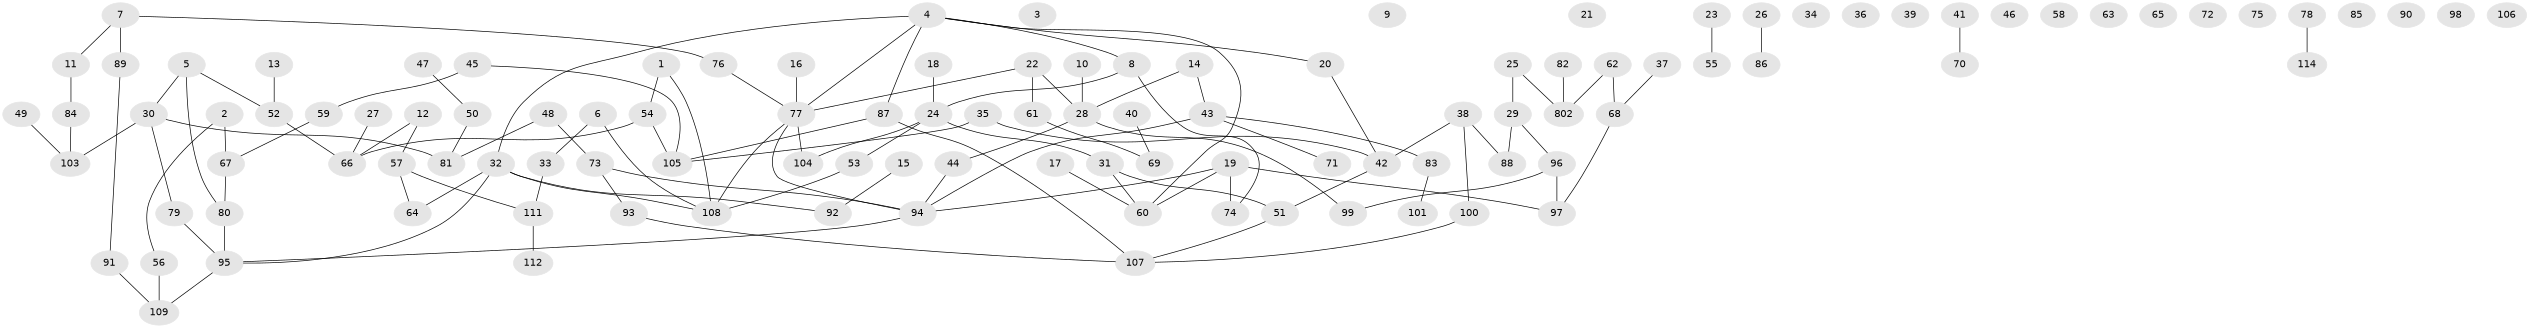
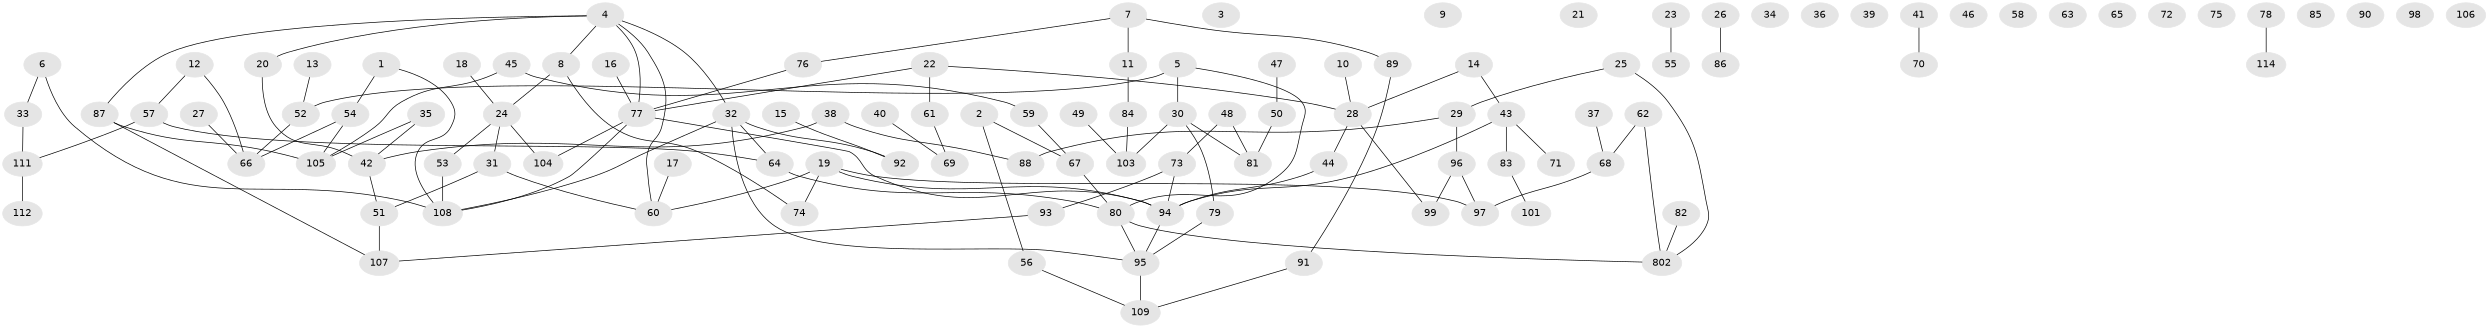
none -> (975, 193)
(1469, 214) -> none
none -> (1385, 252)
